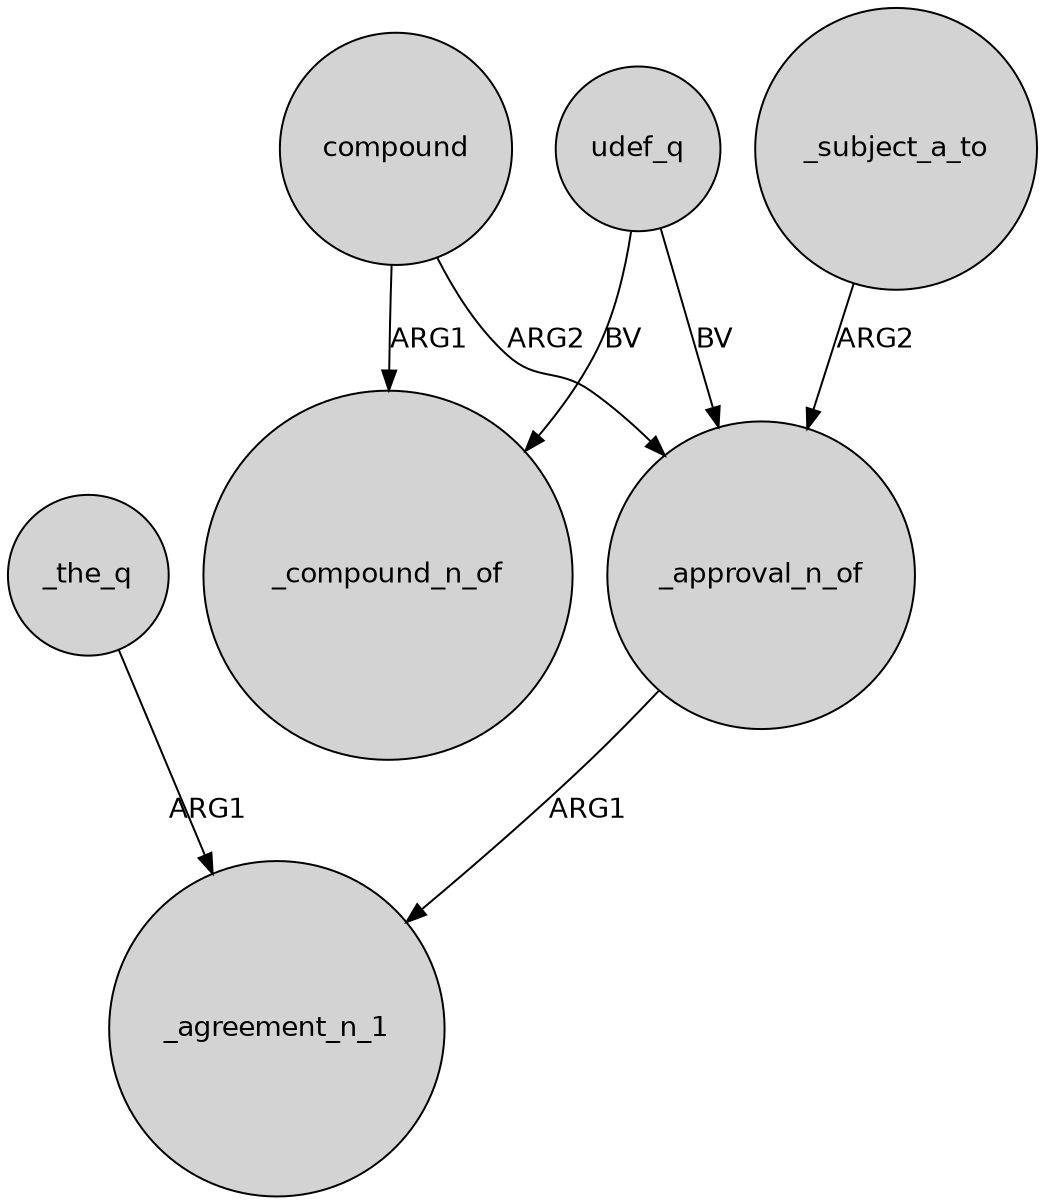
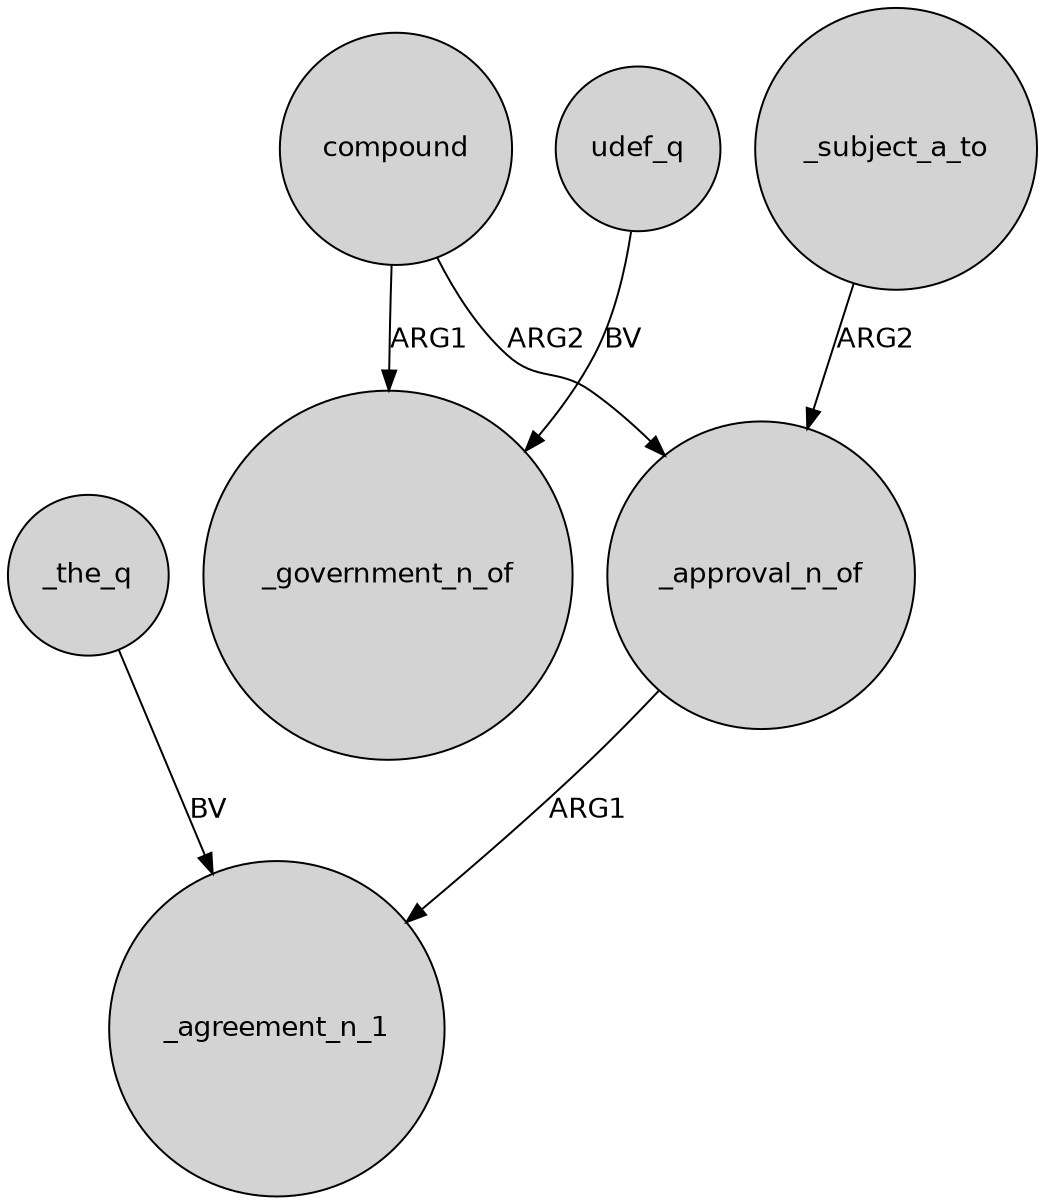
(687, 318) -> none
(388, 575) -> (388, 575)
(208, 810) -> (208, 810)
